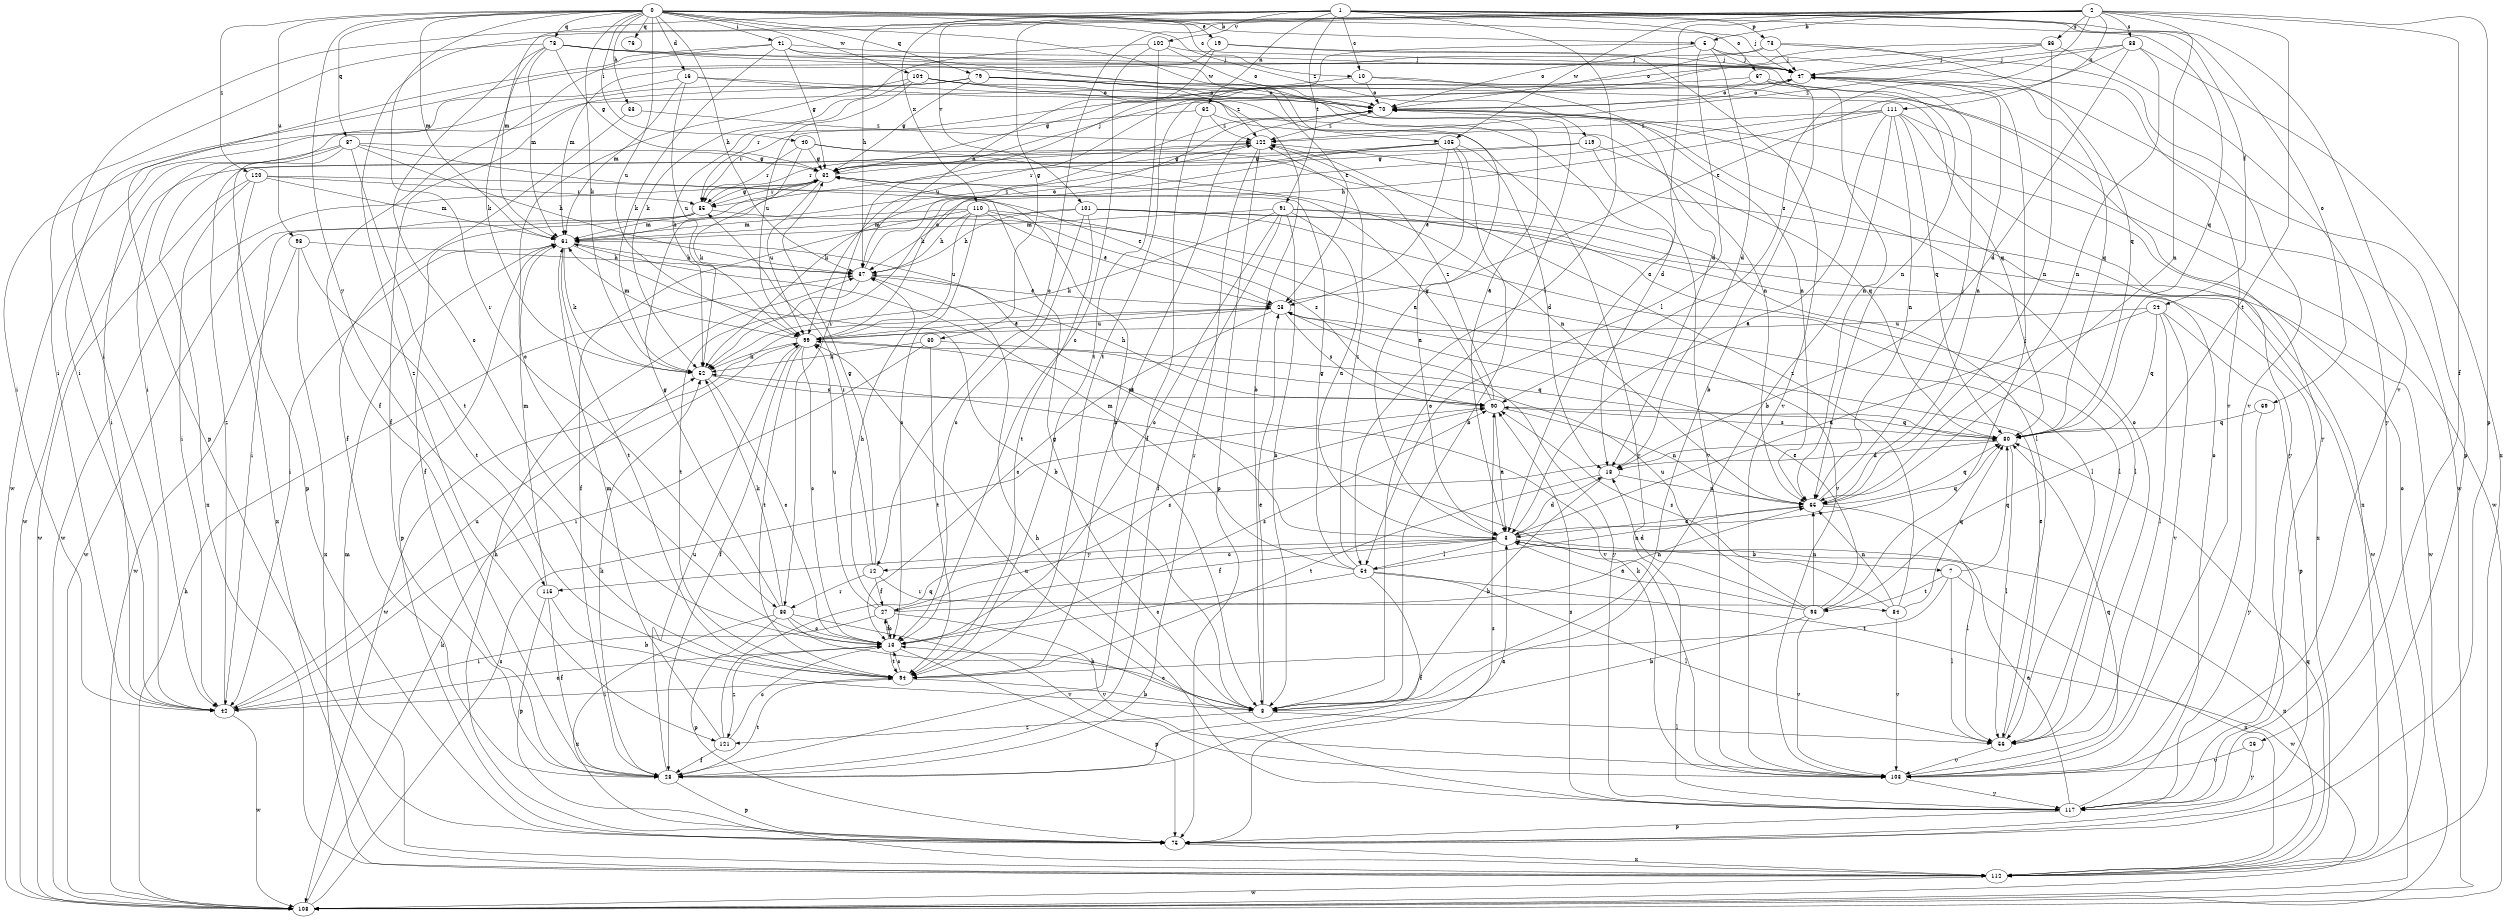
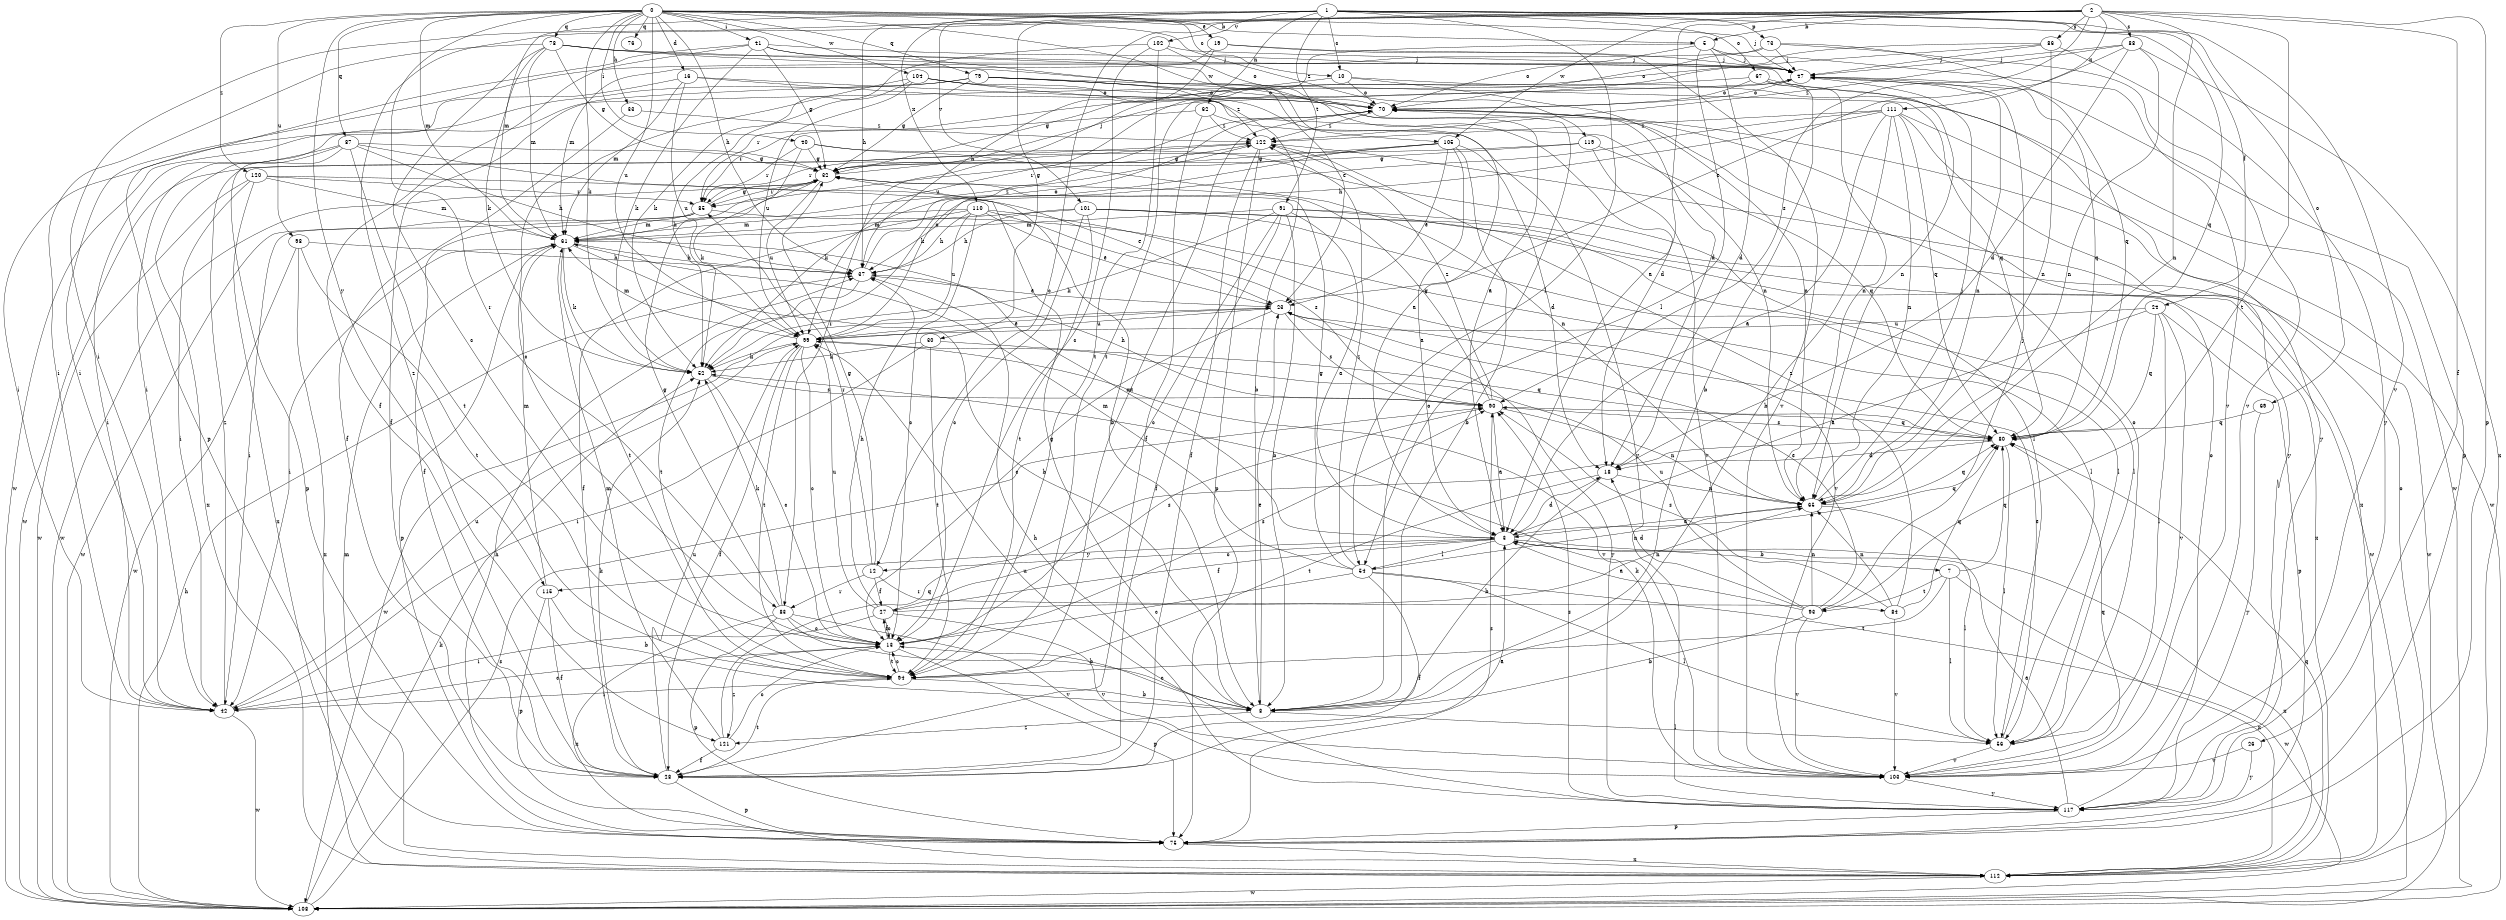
(1195, 456) -> (1191, 456)
